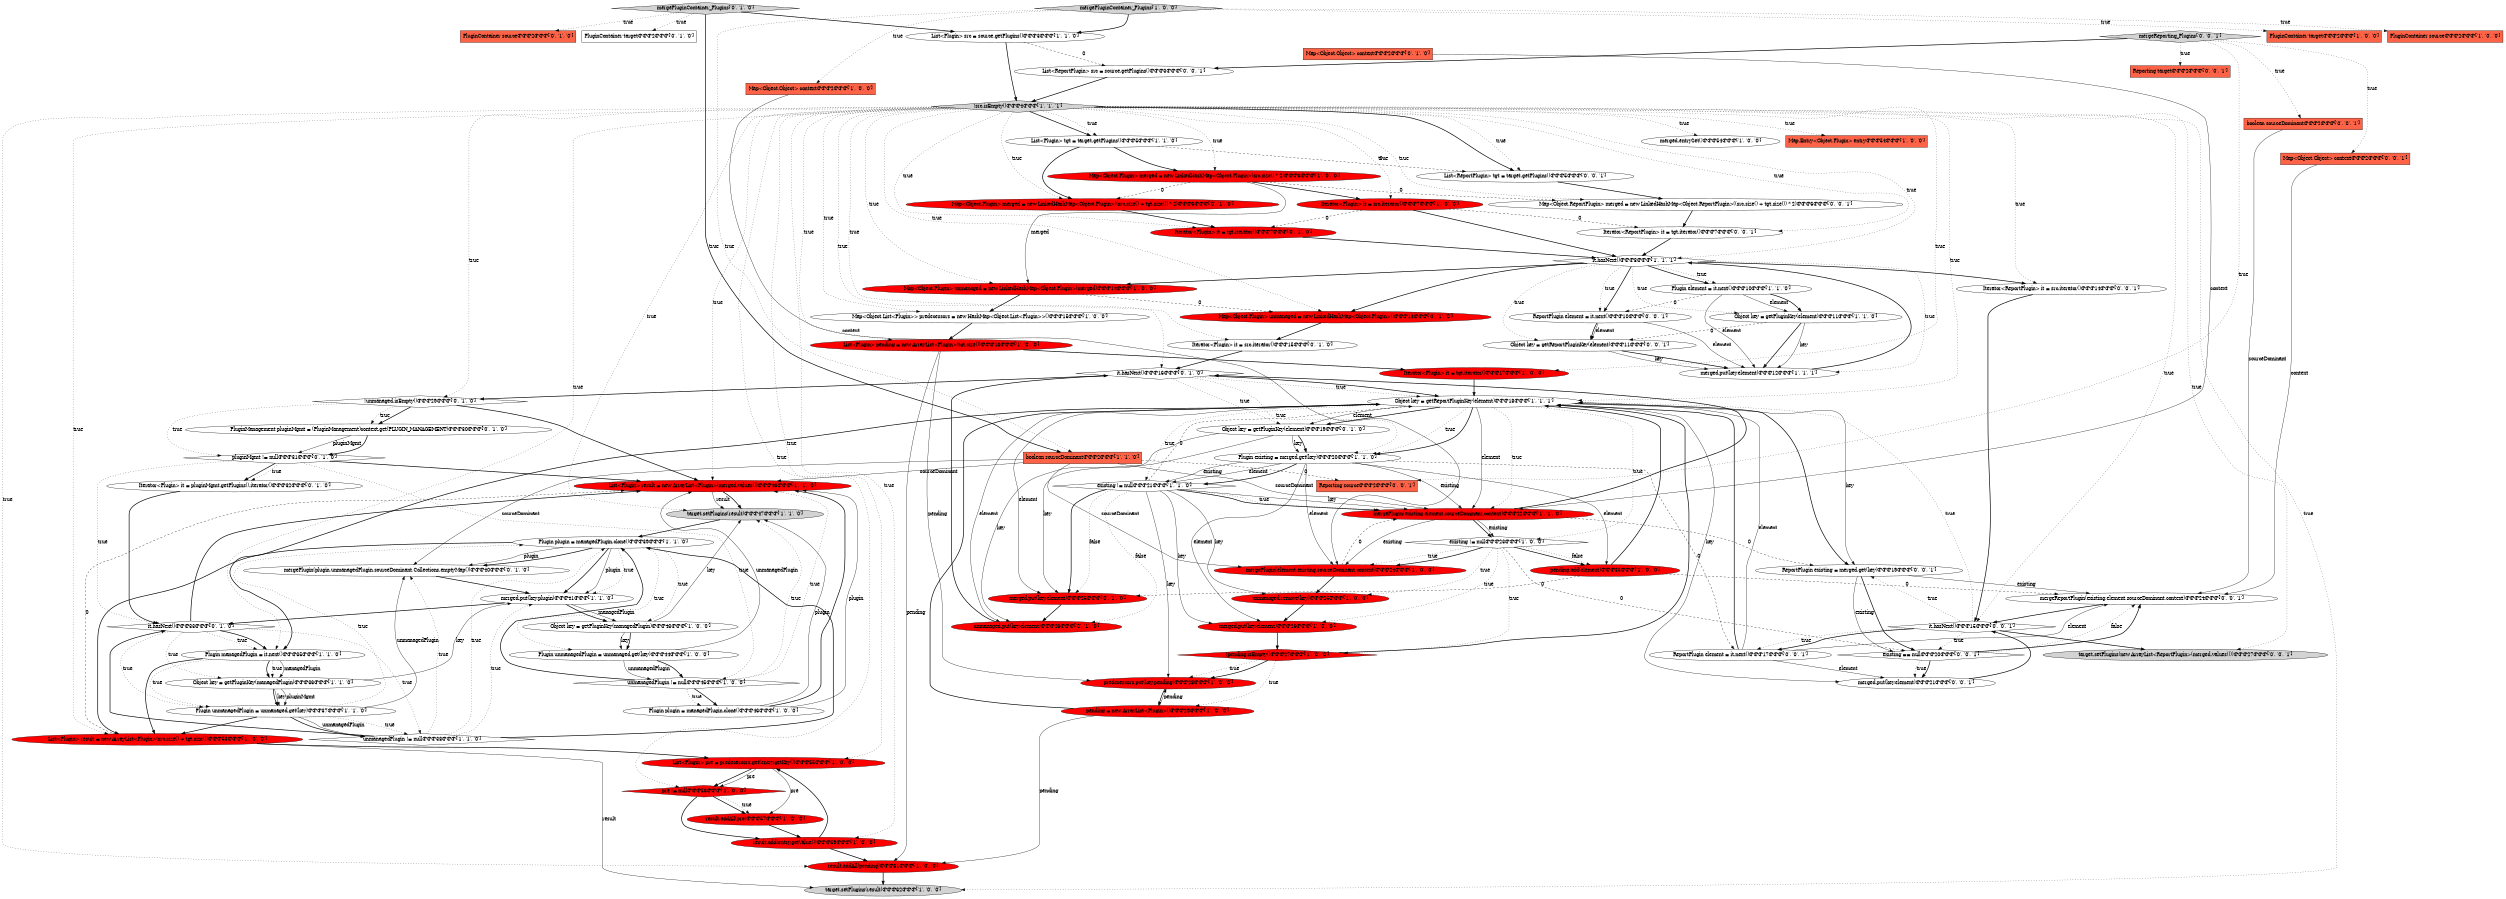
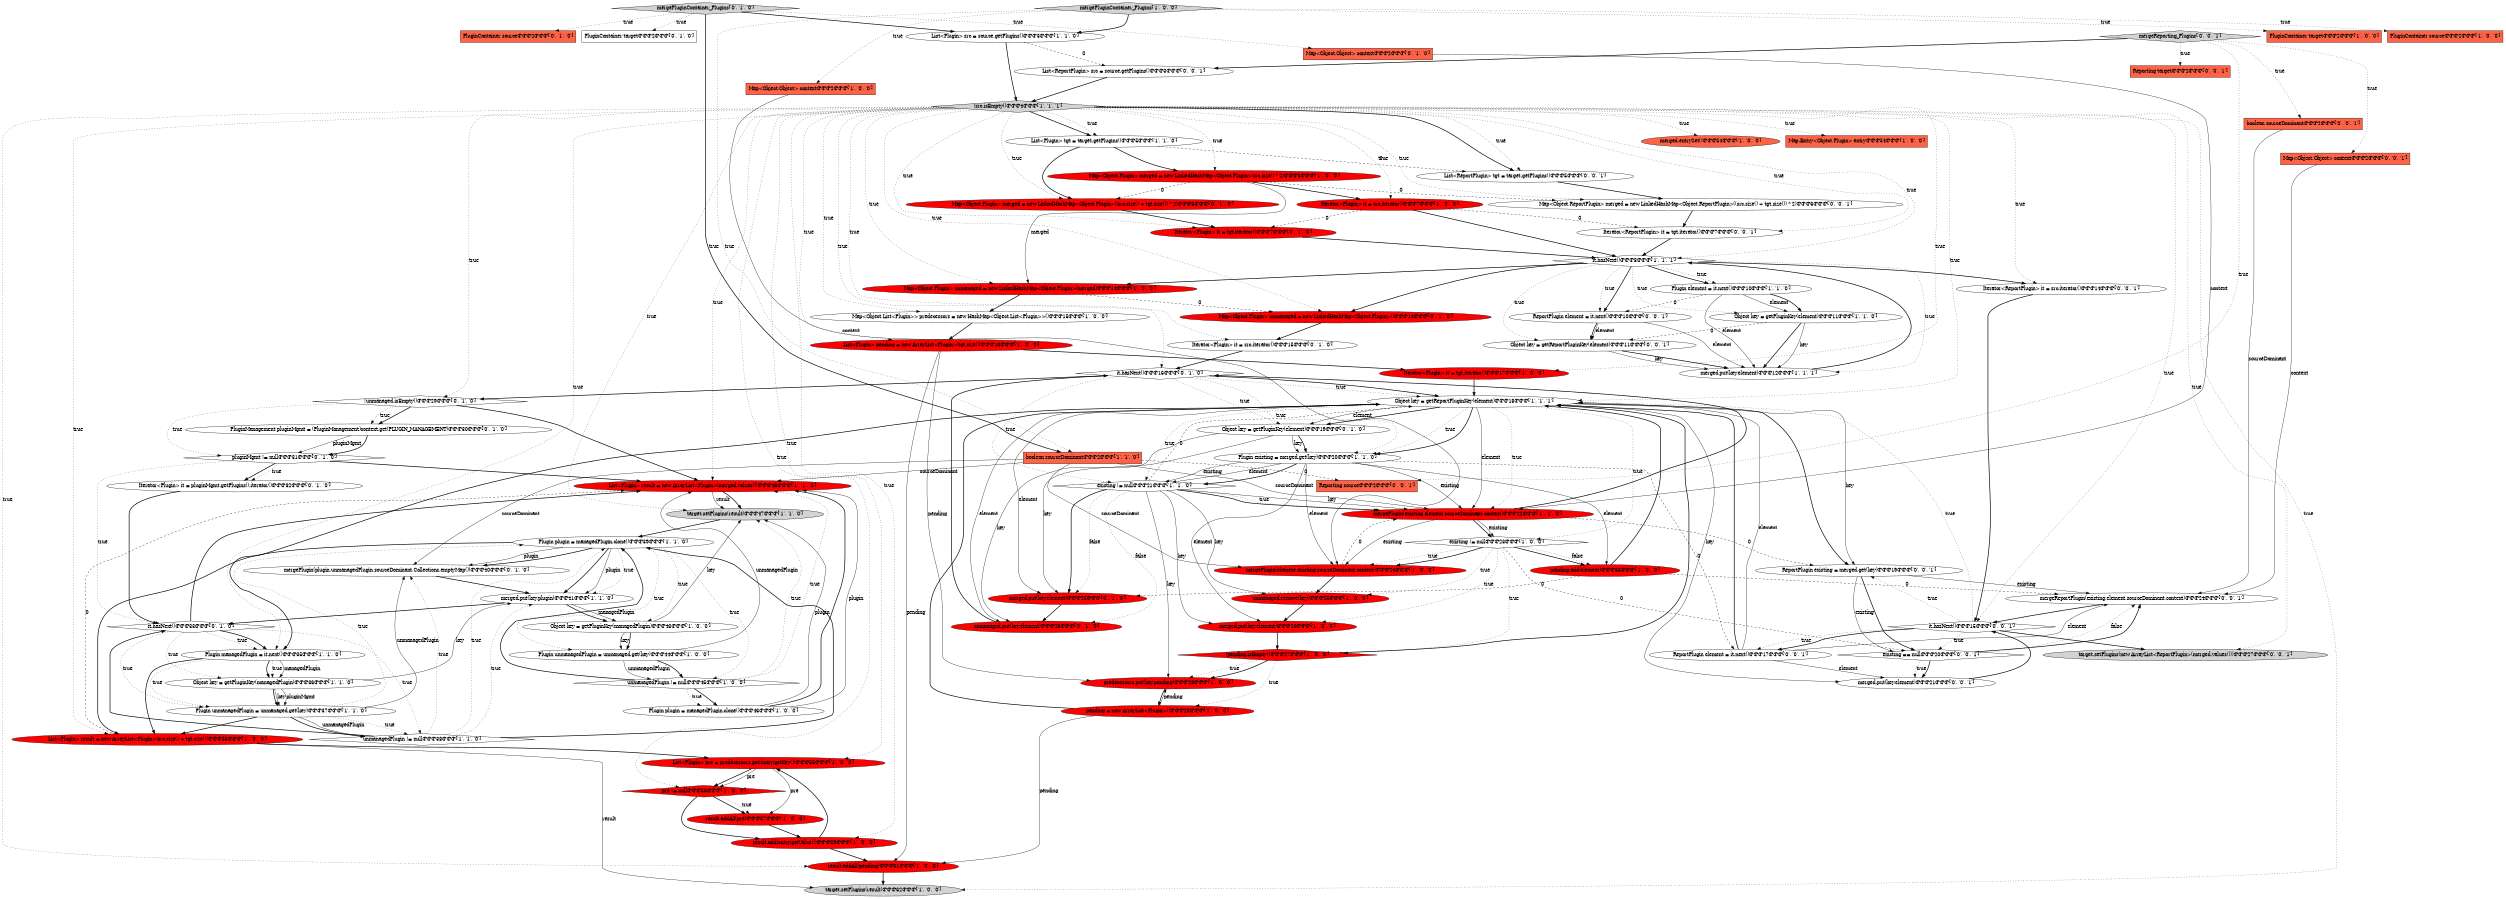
none -> (1033, 26)
(1711, 141) -> (1711, 141)
none -> (998, 434)
(587, 526) -> (725, 611)
